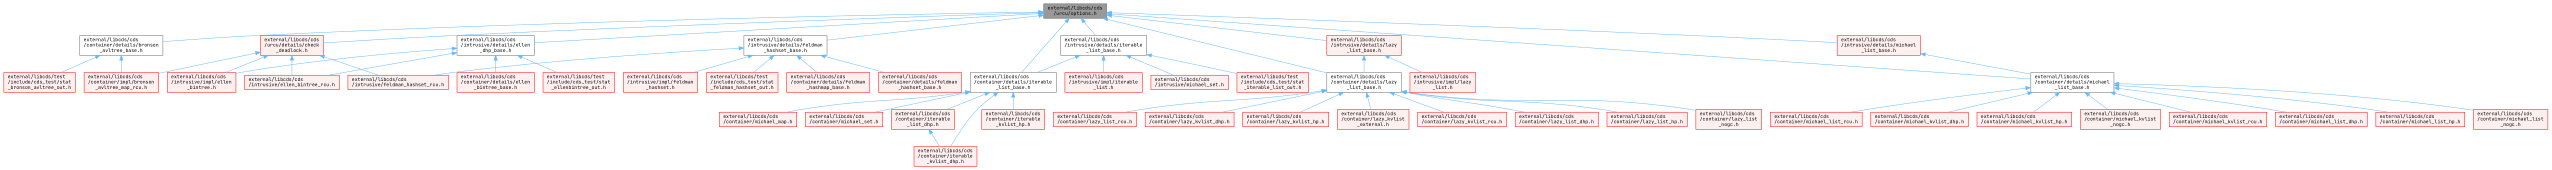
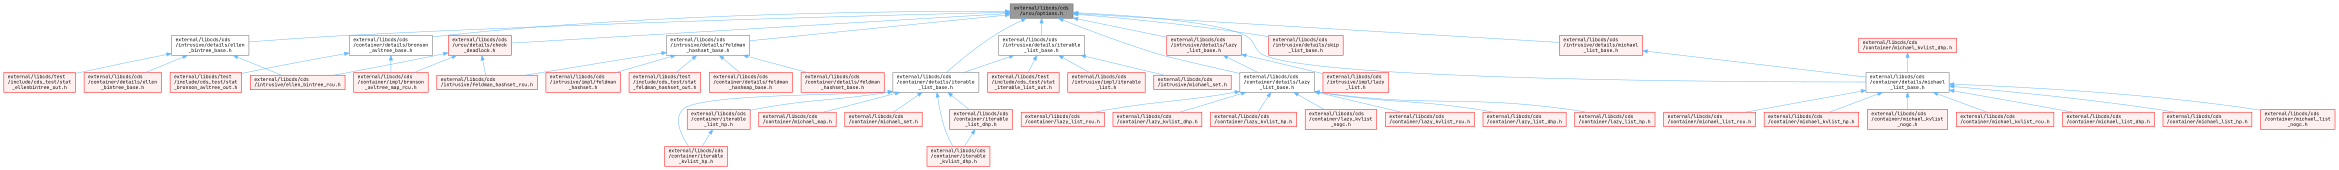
(496, 45) -> (210, 45)
none -> (1306, 45)
(202, 82) -> none
(1988, 103) -> (1908, 65)
none -> (719, 119)
(1373, 119) -> (1341, 119)
(1729, 119) -> none
